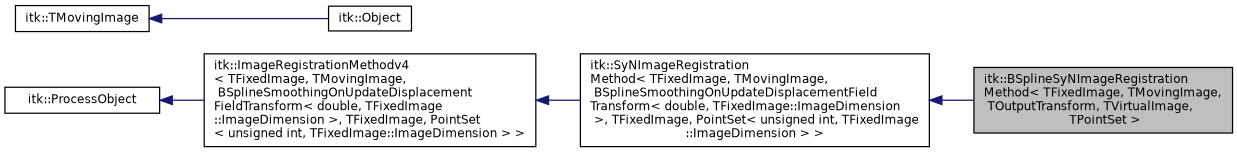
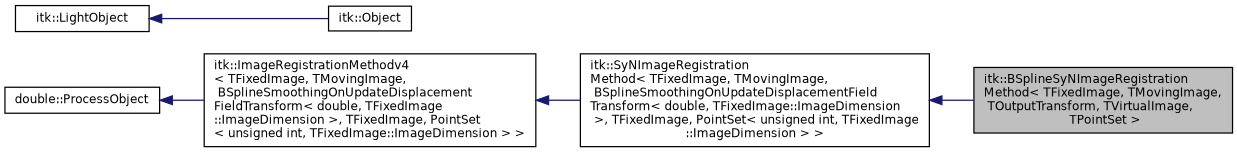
(82, 19) -> (82, 19)
(82, 100) -> (82, 100)
